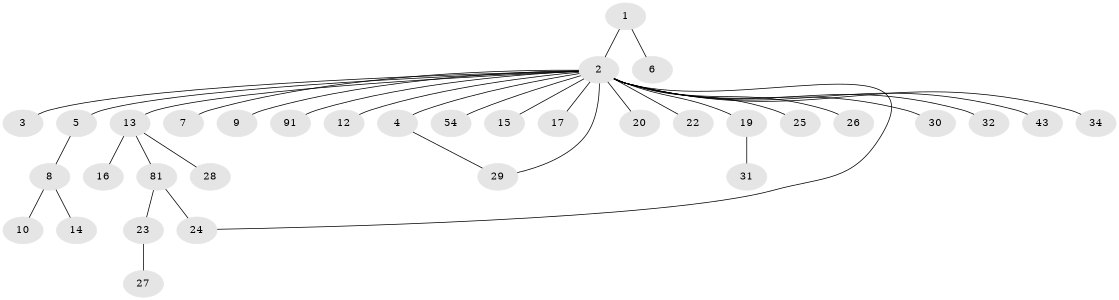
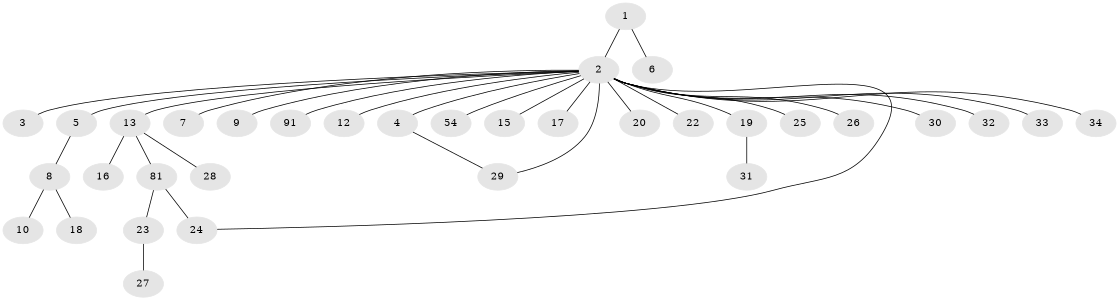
(1043, 123) -> (1043, 123)
(77, 230) -> (77, 230)
